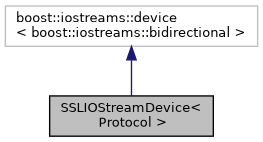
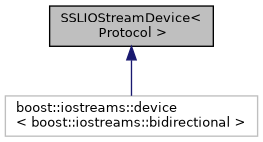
(131, 78) -> (131, 78)
